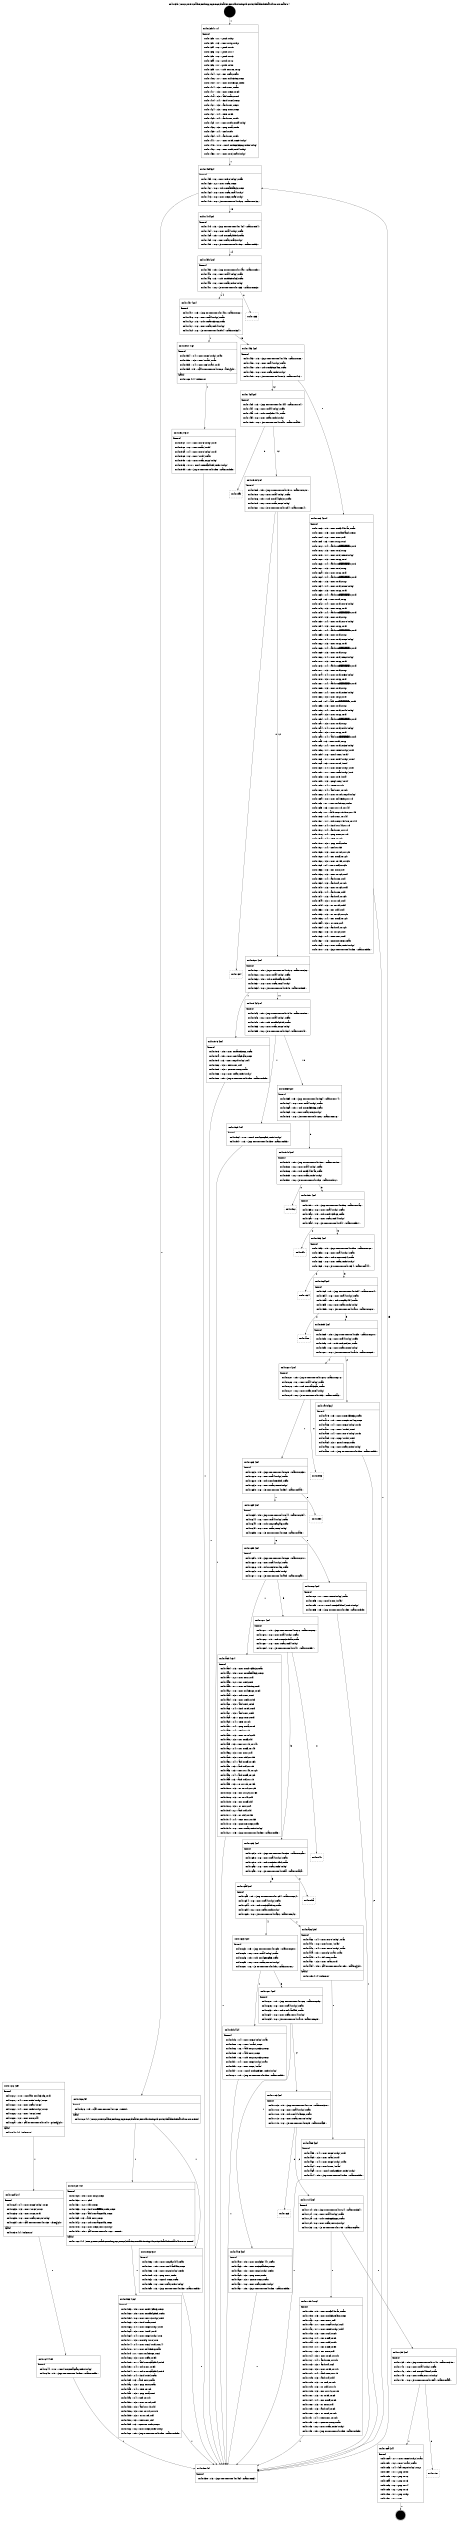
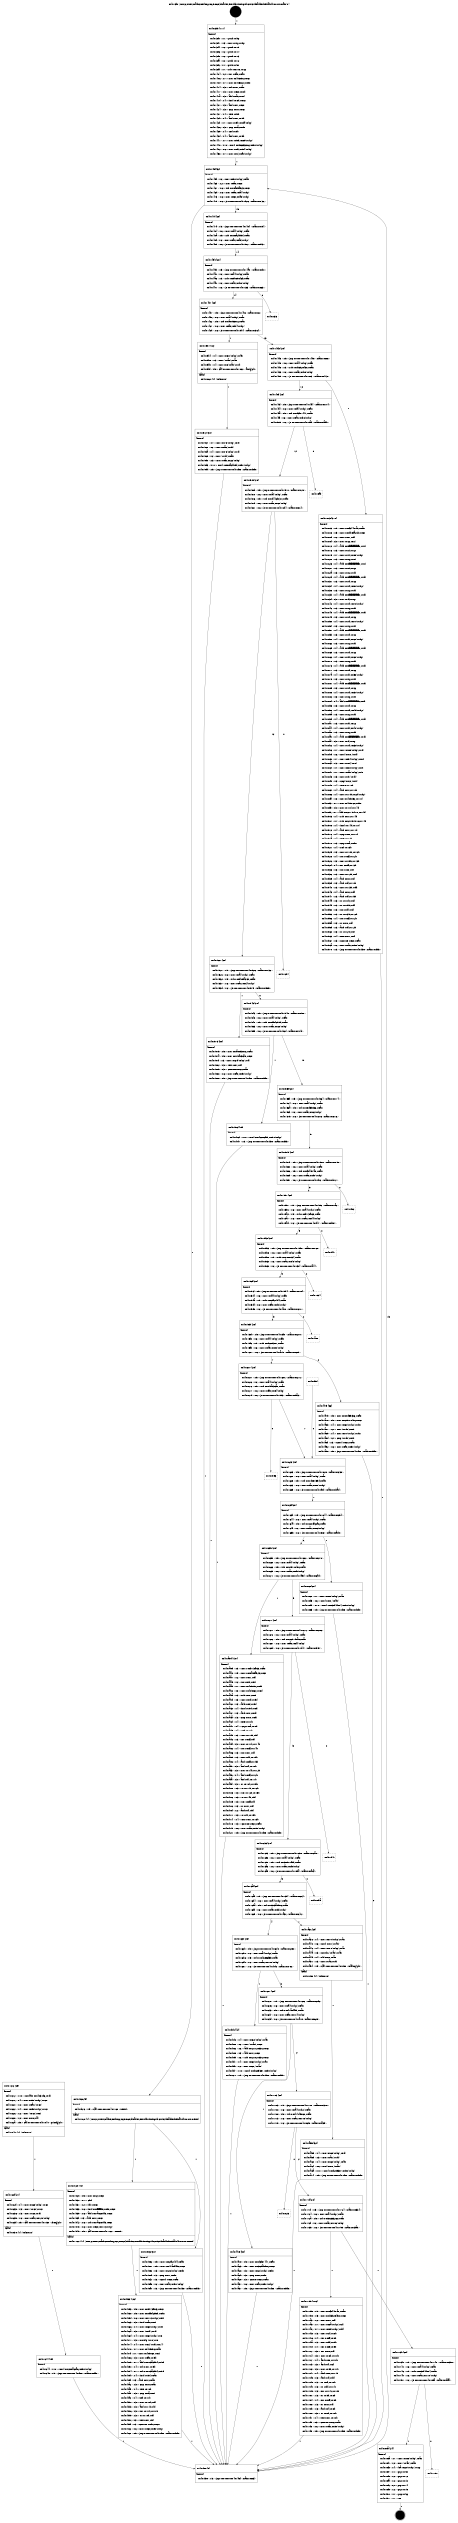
(310, 1503) -> (312, 1421)
